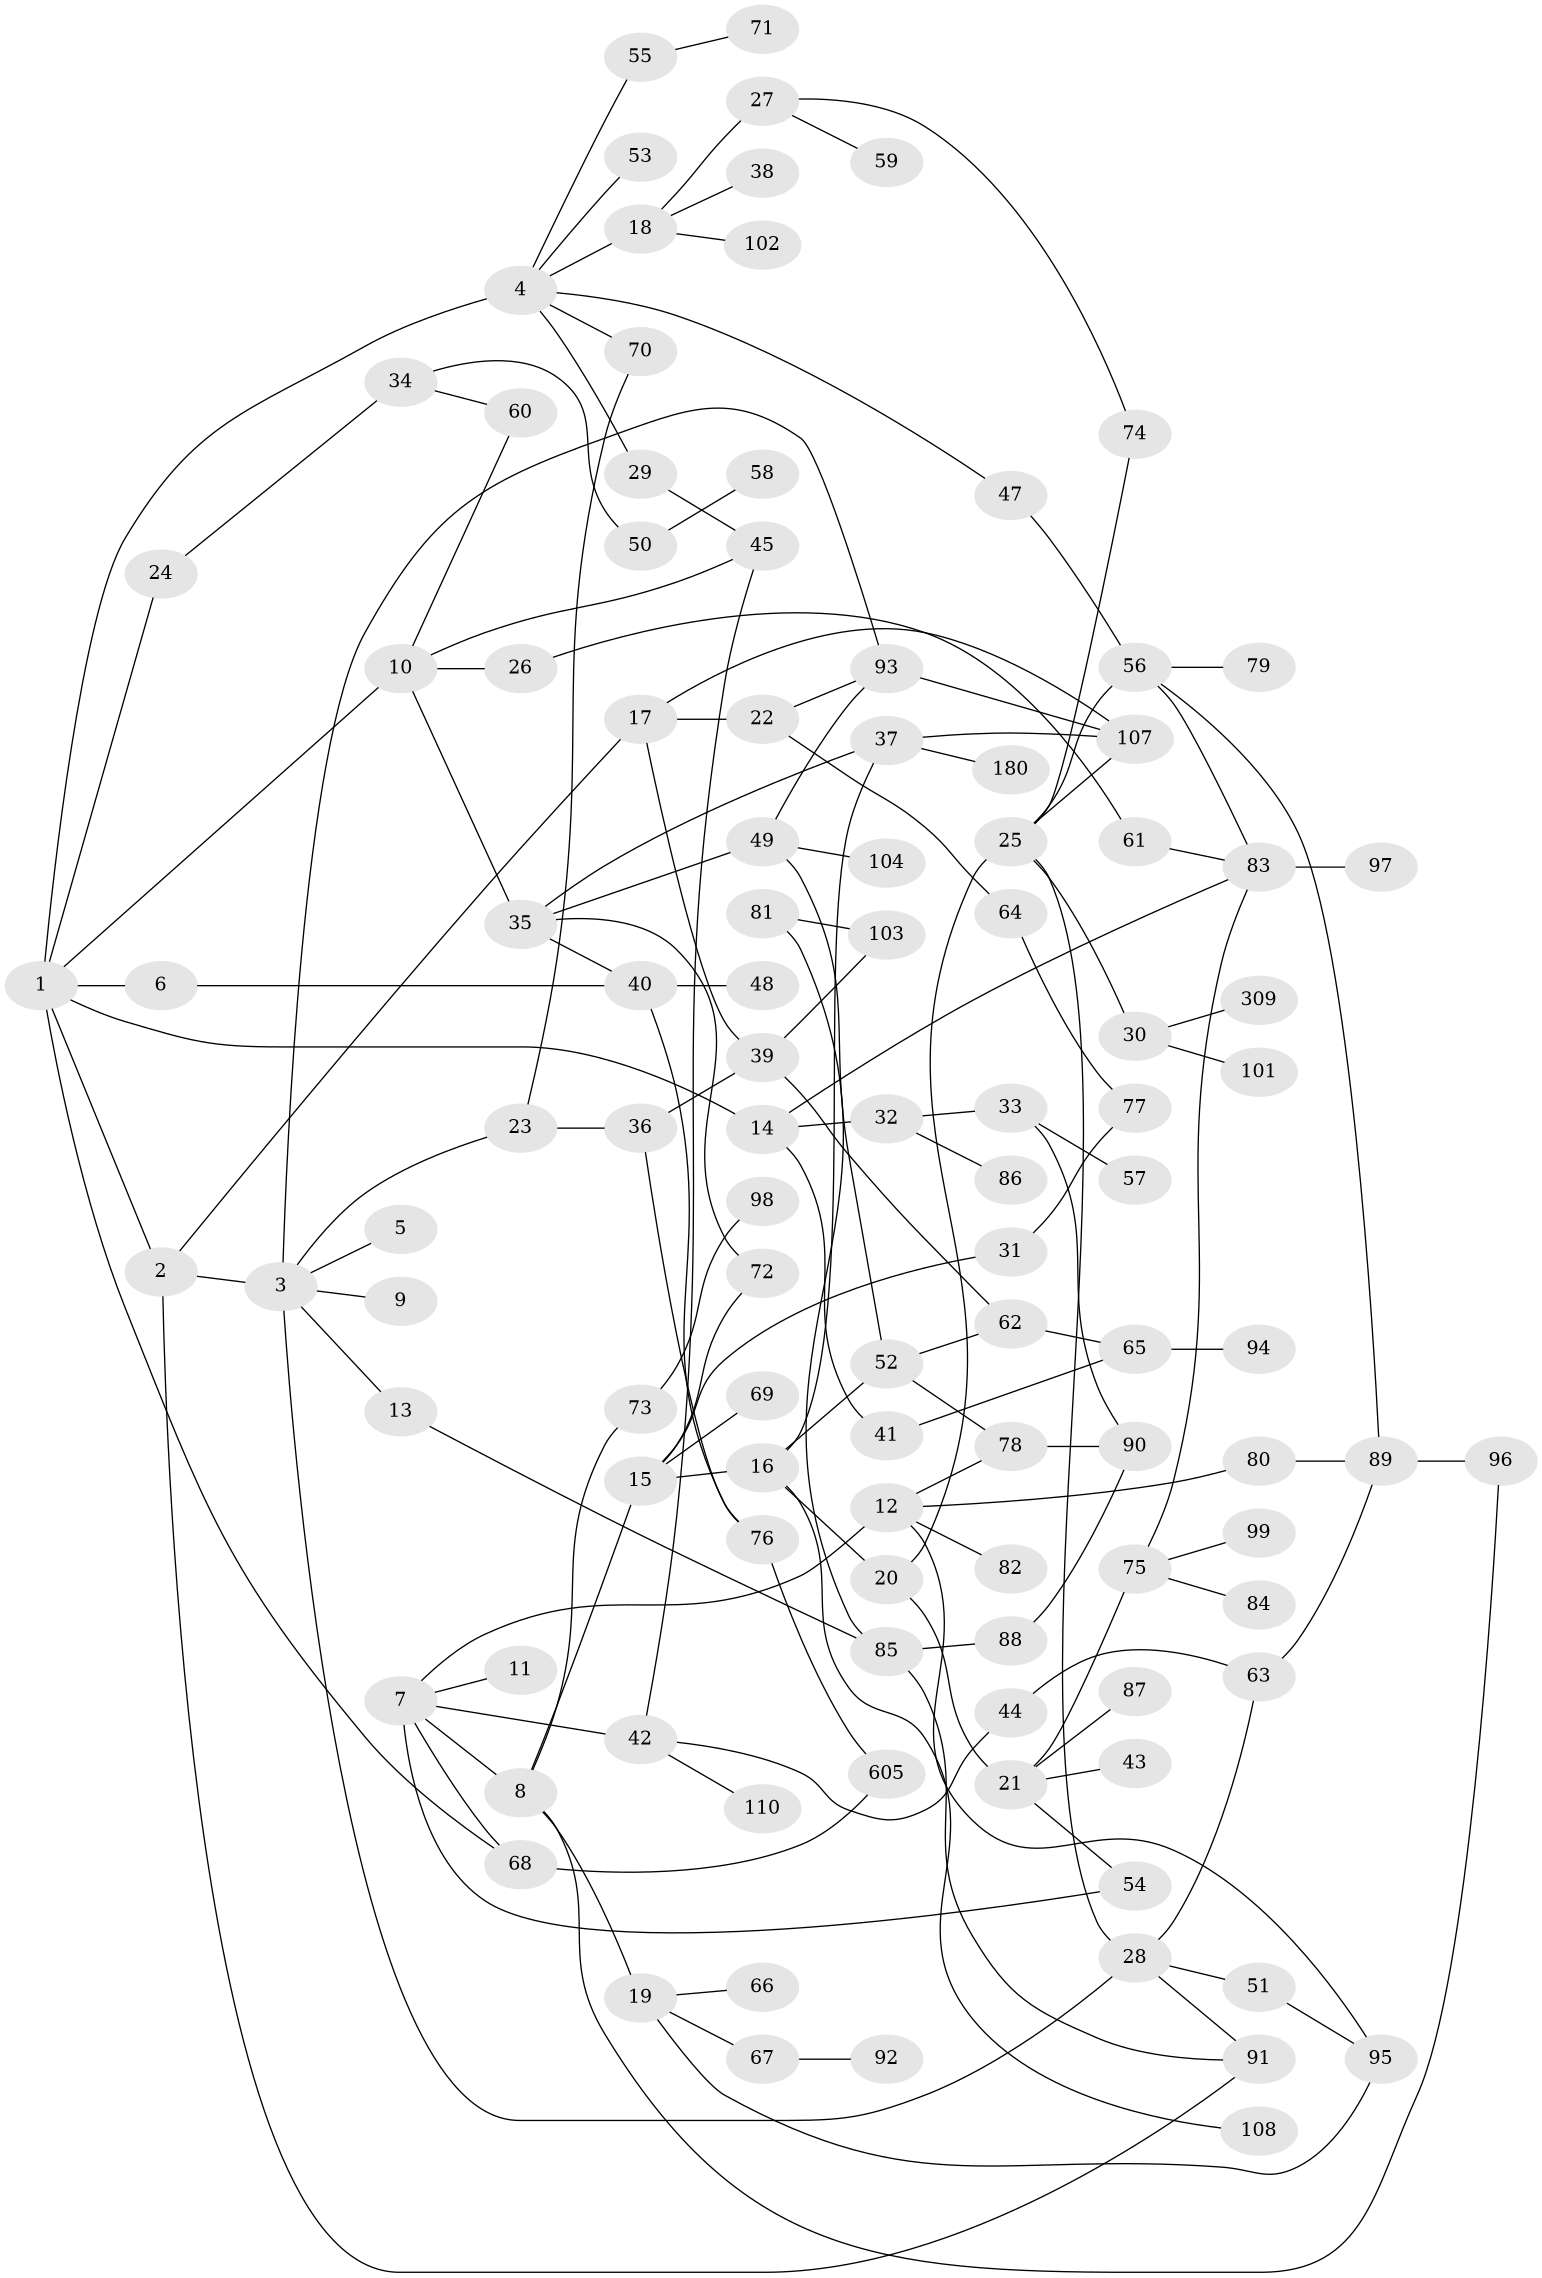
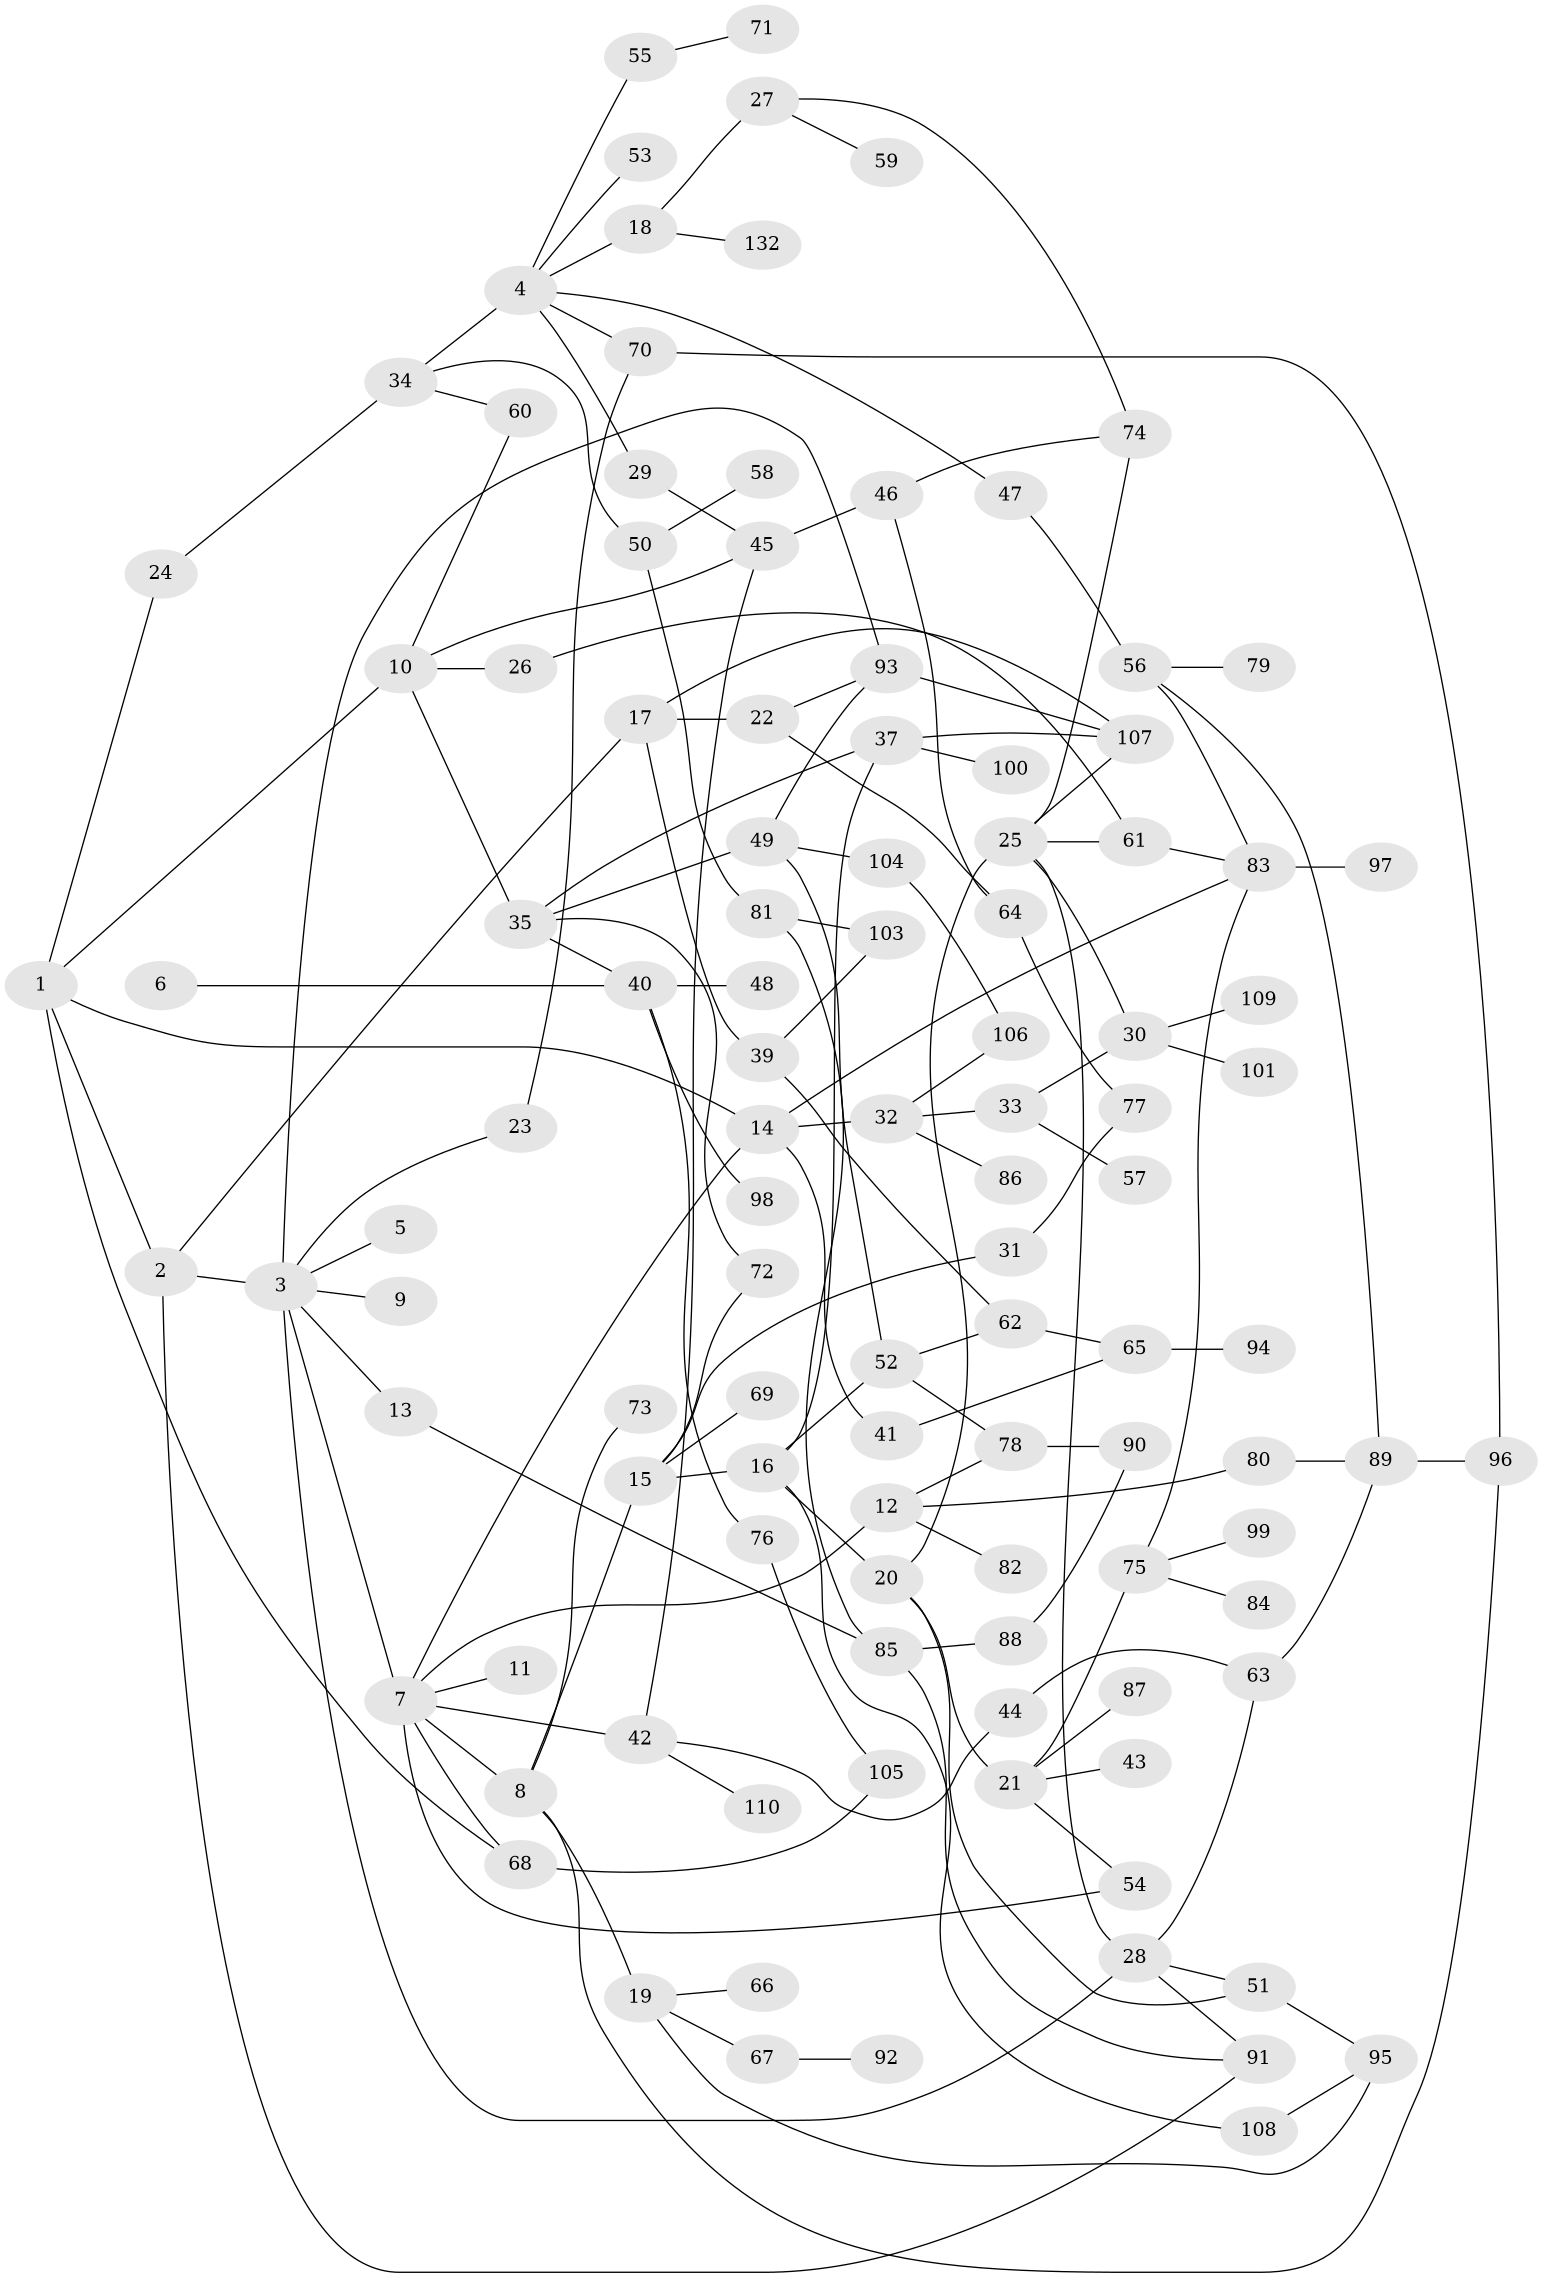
(763, 173) -> none
(763, 245) -> (763, 245)
none -> (887, 495)
(128, 534) -> (461, 336)
none -> (1415, 577)
(1088, 718) -> (1073, 842)
none -> (687, 736)
(1011, 770) -> (1011, 770)
(101, 986) -> none
(1259, 1000) -> (1259, 1000)
none -> (1011, 1036)
(641, 1128) -> none
(1073, 1211) -> (1073, 1072)
(700, 1299) -> (687, 1100)
none -> (563, 1404)
none -> (341, 1494)
(887, 1774) -> (887, 1774)
(1049, 1847) -> (1321, 2095)
none -> (982, 1877)
